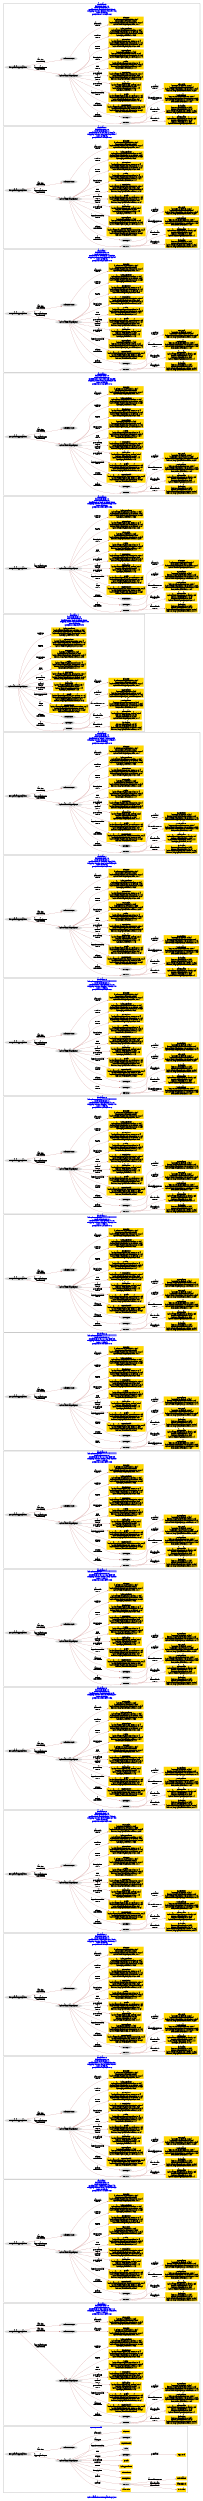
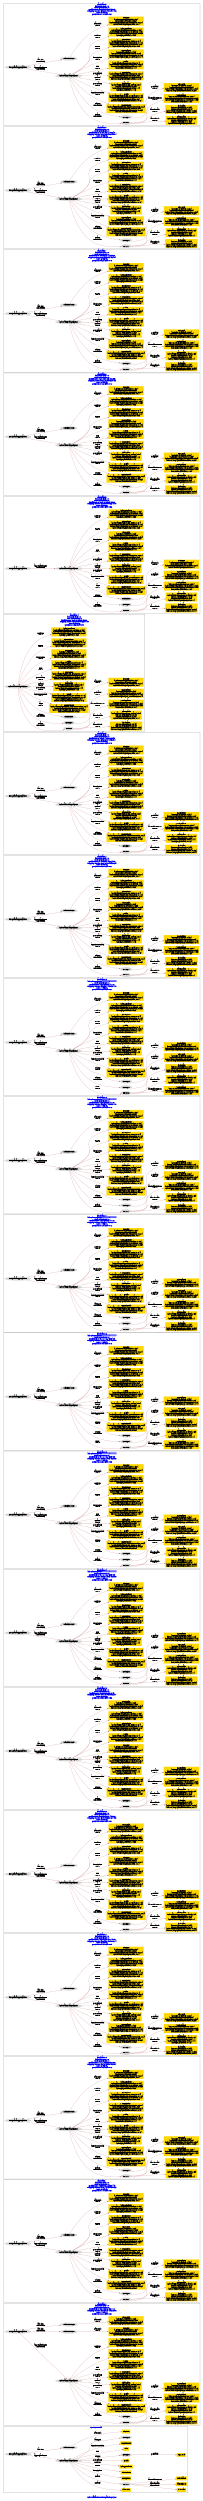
(126, 2449) -> (126, 2449)
